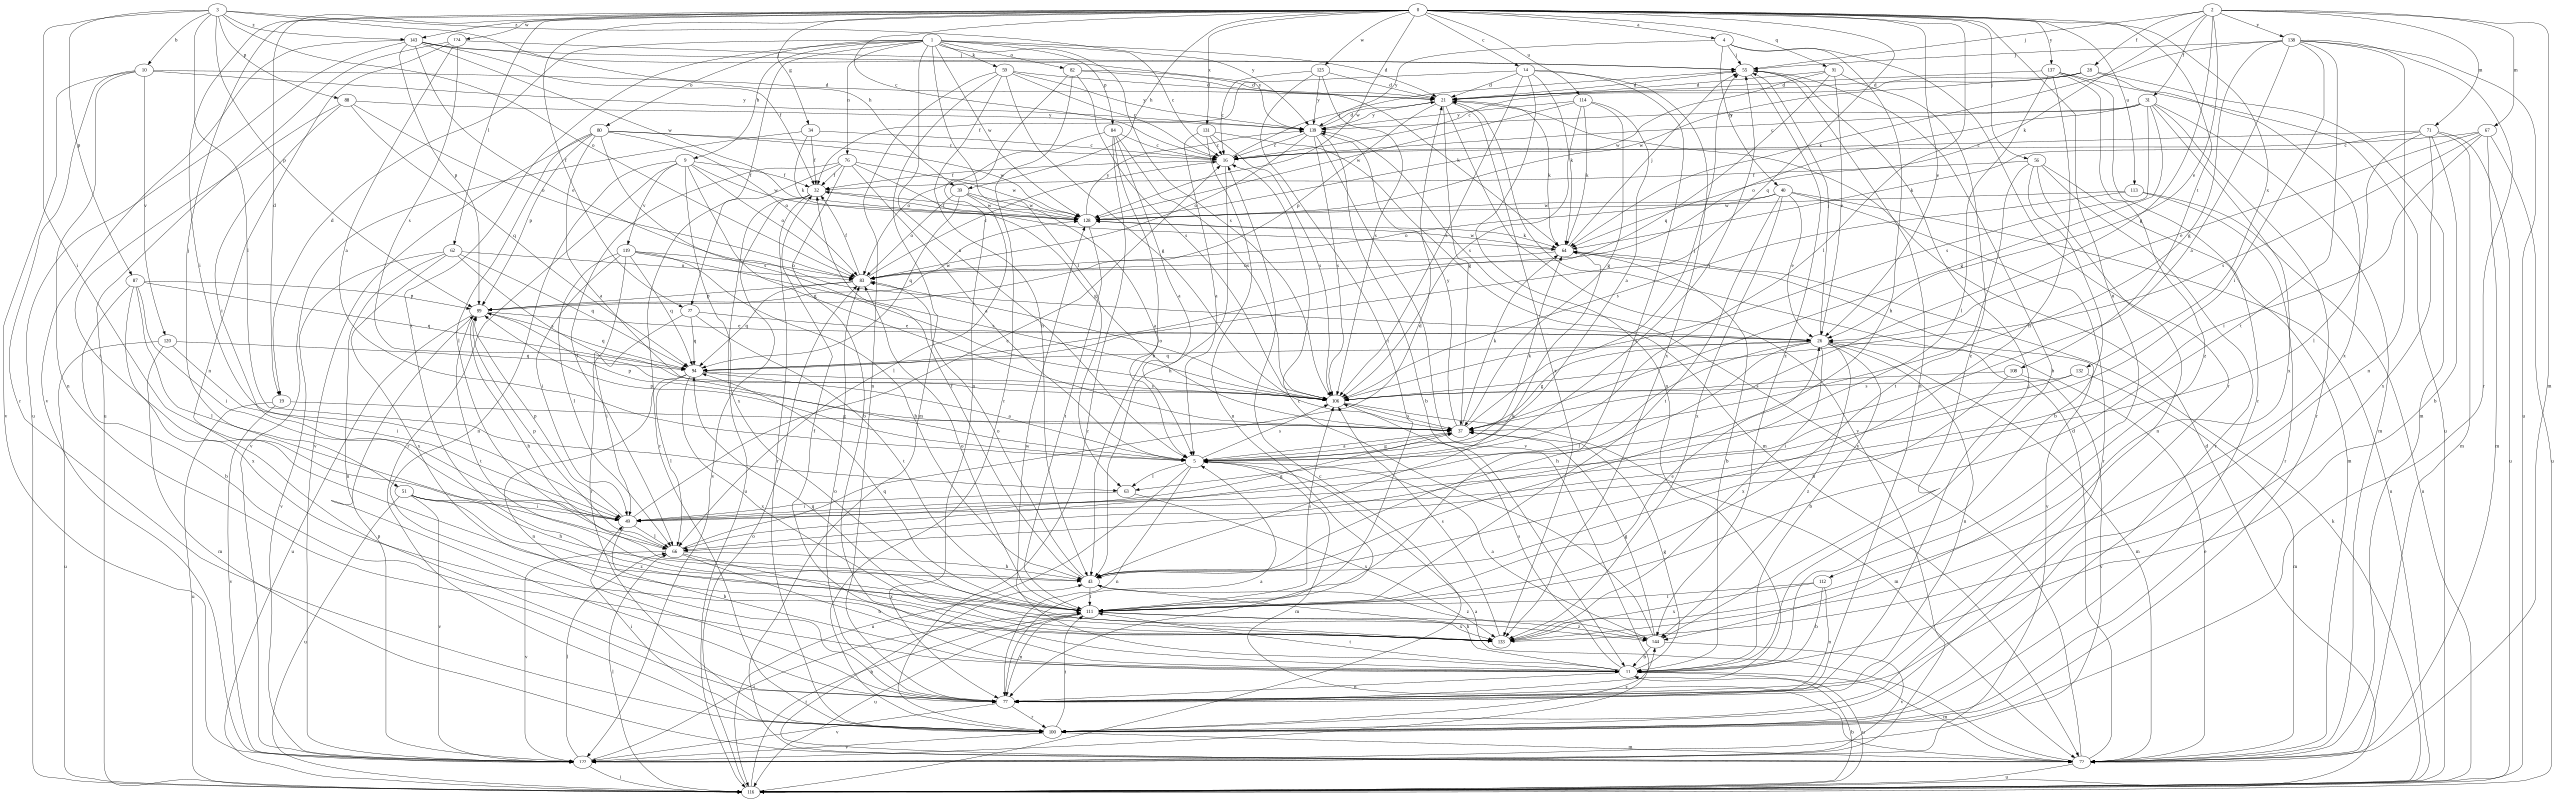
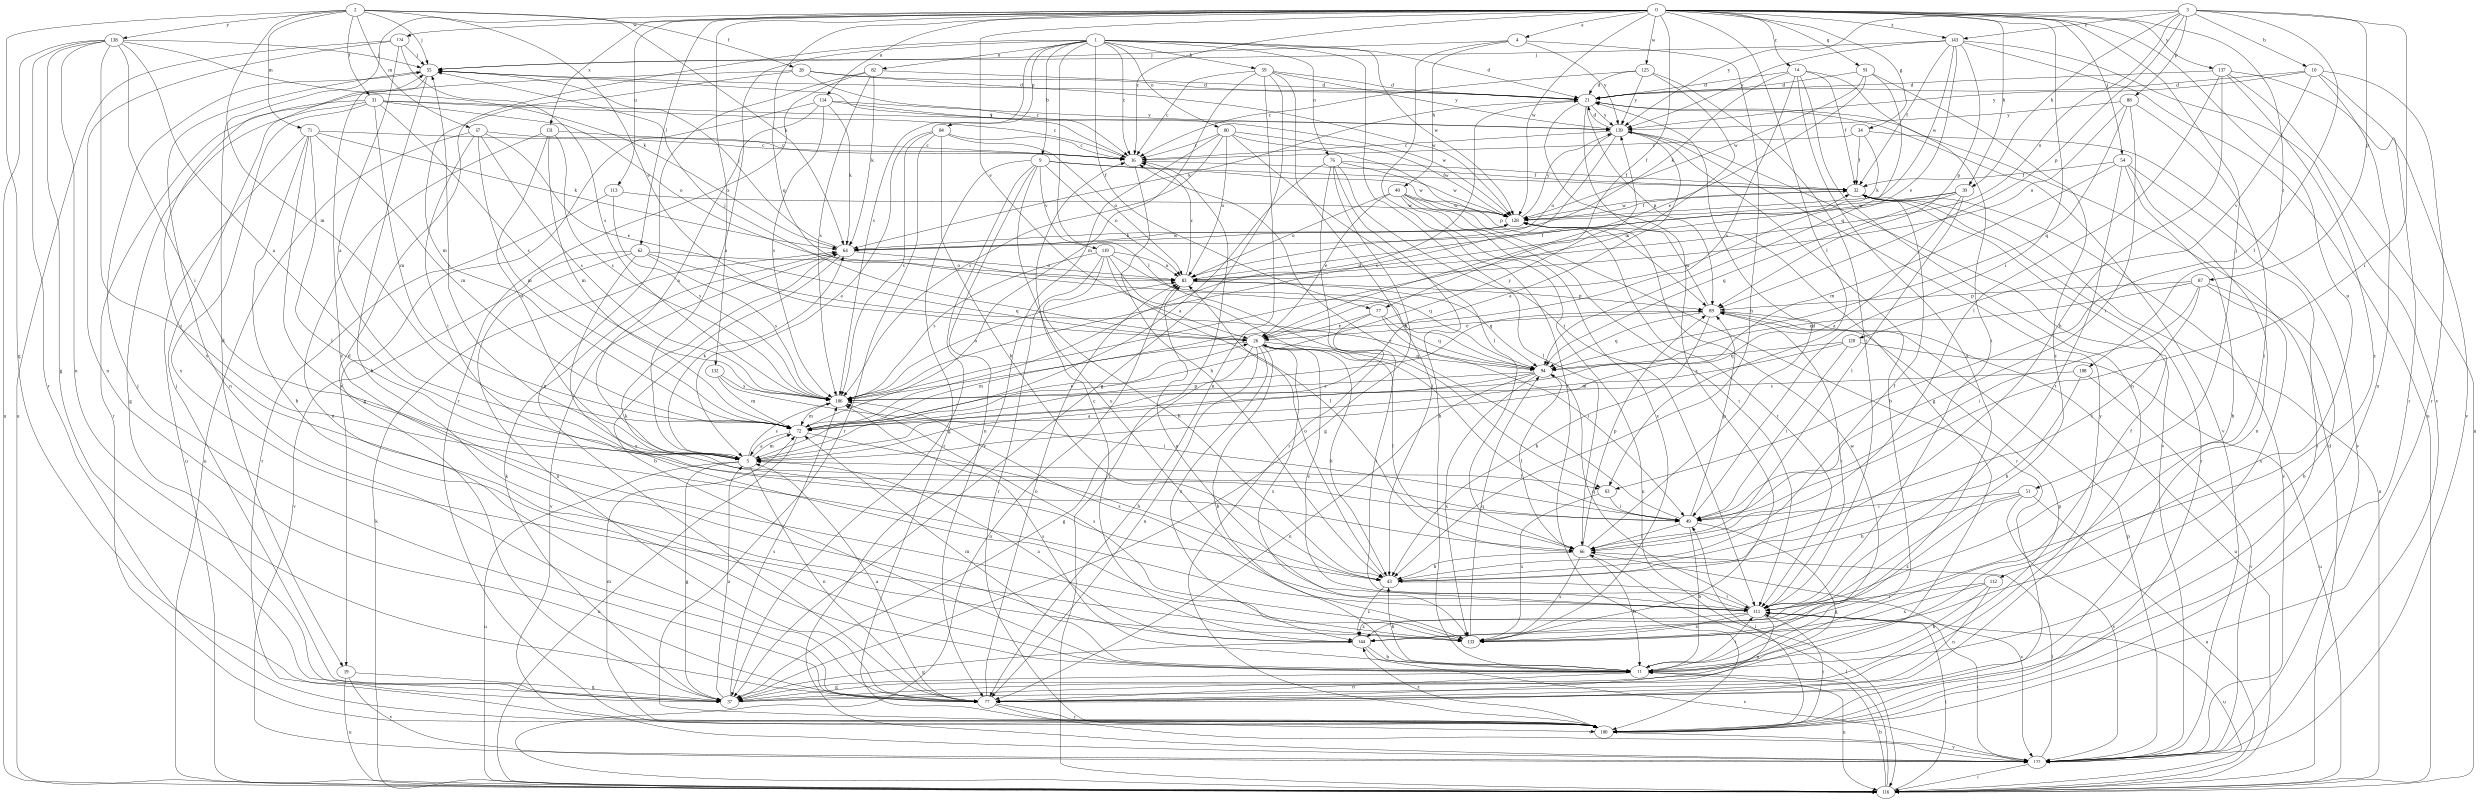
(2037, 160) -> (2123, 160)
(1396, 416) -> (771, 549)
(885, 417) -> (1317, 388)
(2465, 774) -> none
